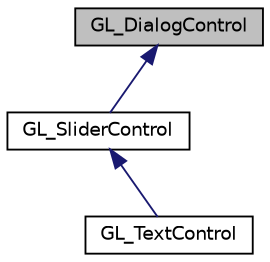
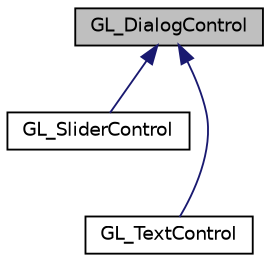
(139, 191) -> (207, 140)
